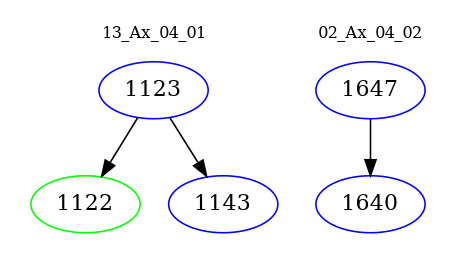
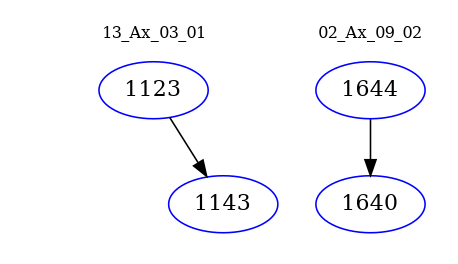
(154, 34) -> (154, 34)
(370, 34) -> (370, 34)
(370, 90) -> (370, 90)
(86, 204) -> none
